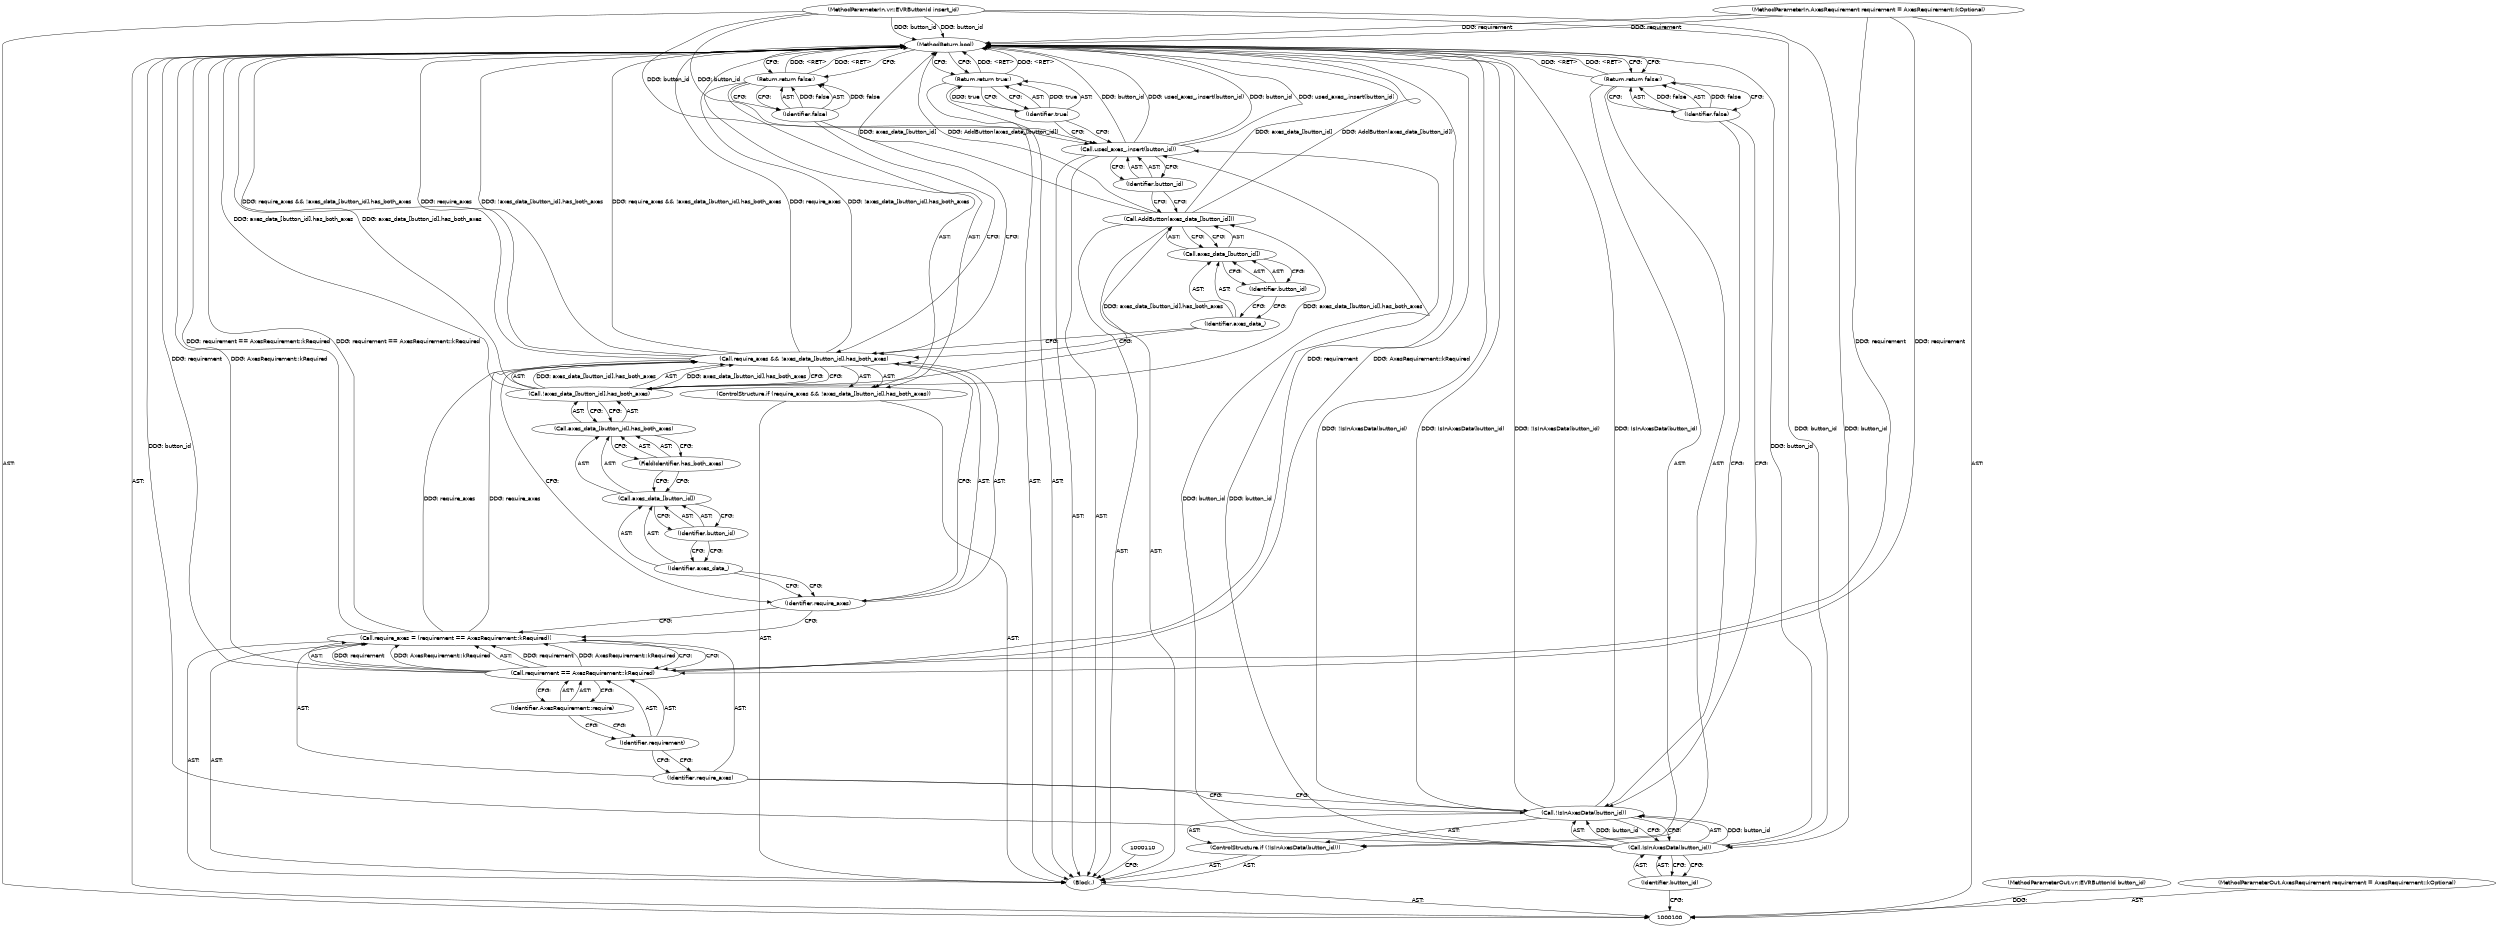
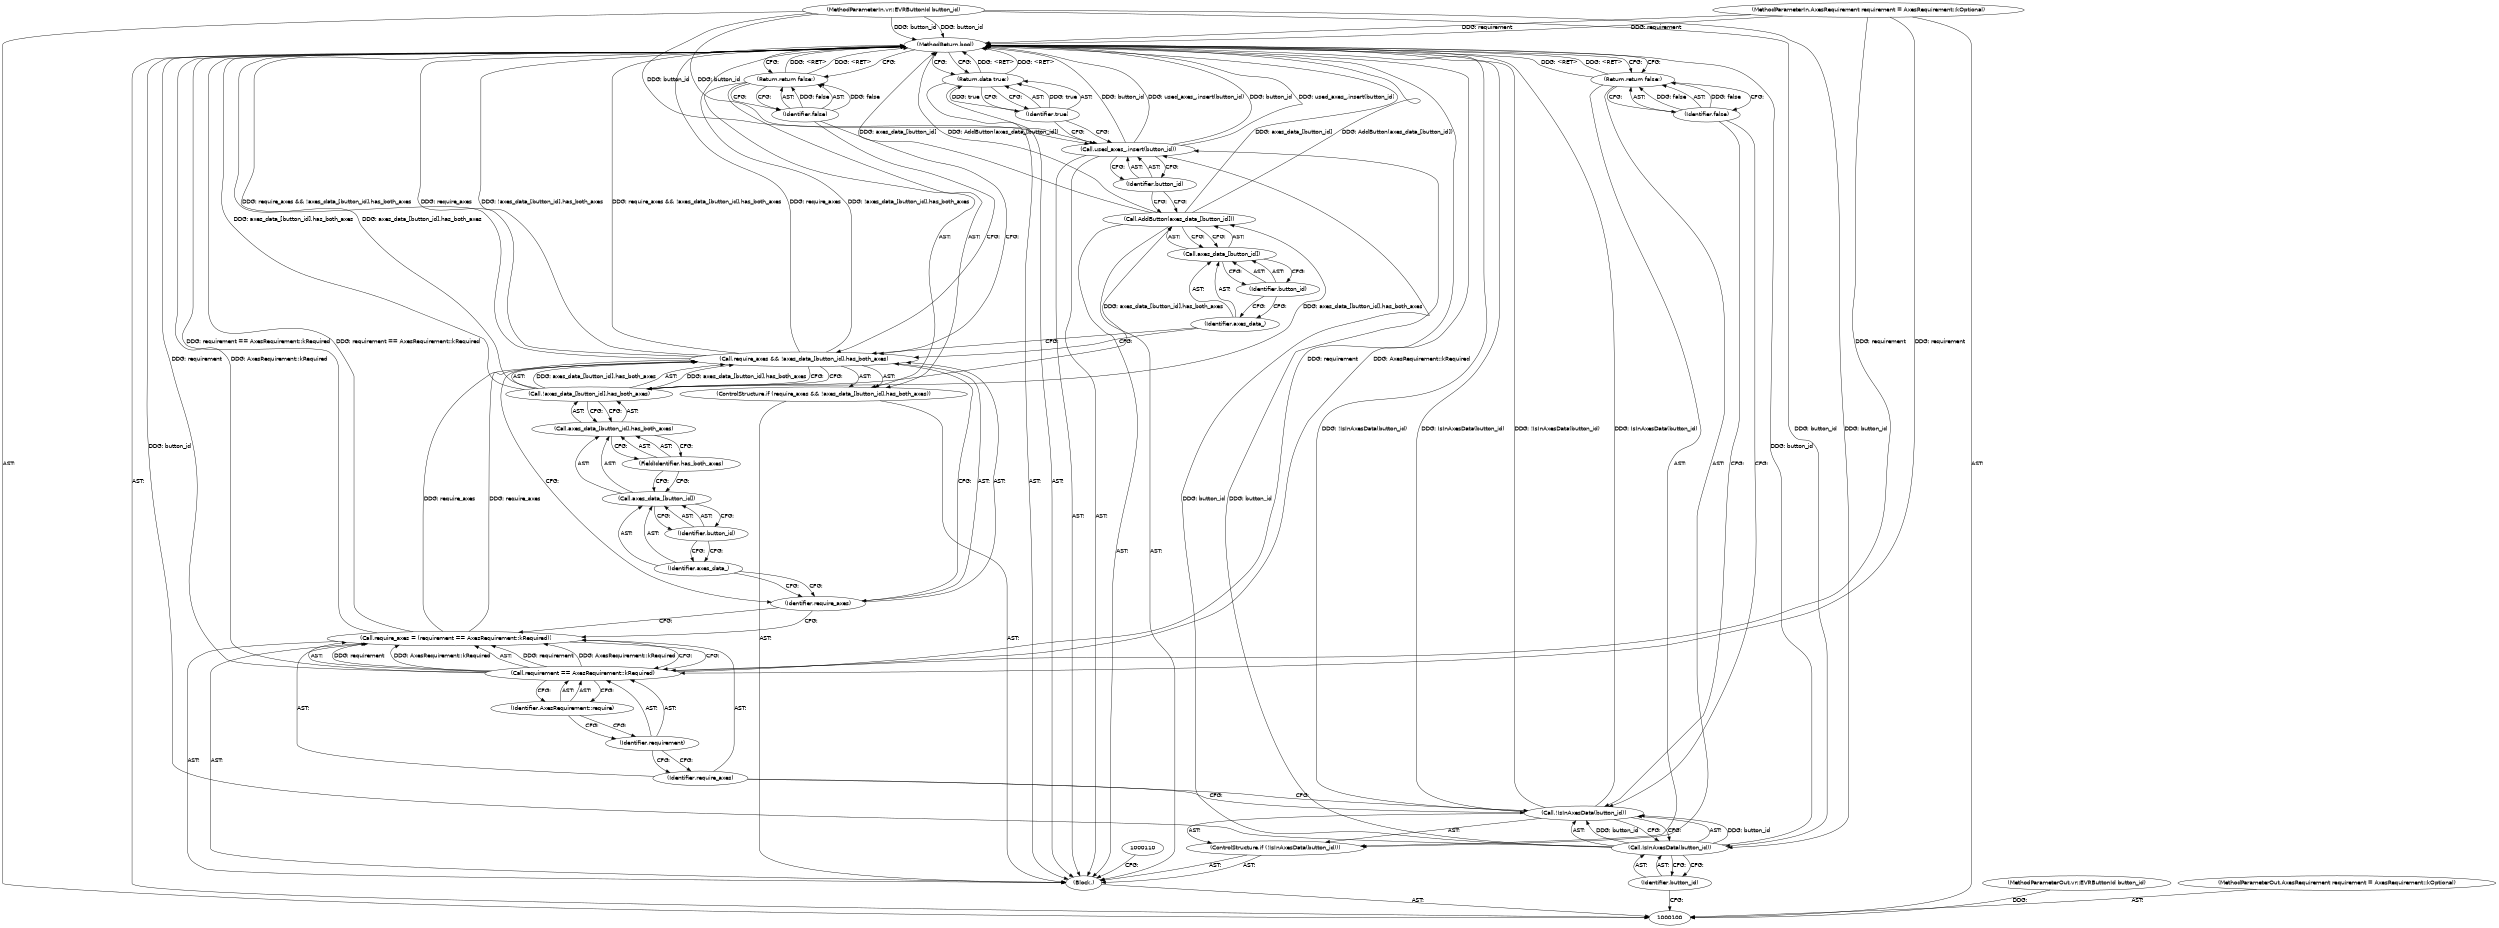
(893, 10) -> (893, 10)
(983, 80) -> (983, 80)
